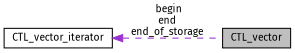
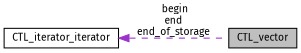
(58, 38) -> (61, 38)
